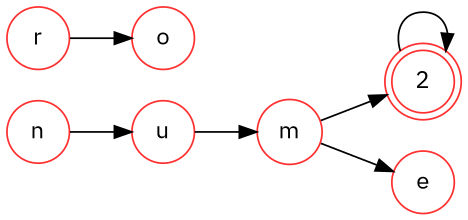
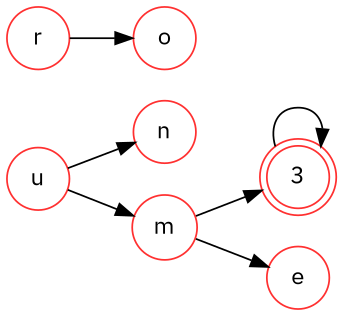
(423, 82) -> (298, 177)
(92, 132) -> (93, 159)
